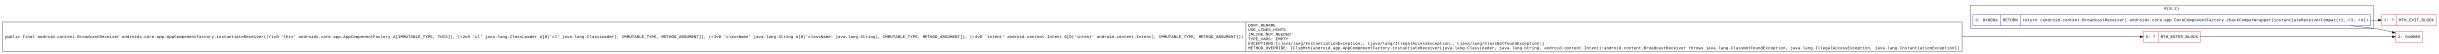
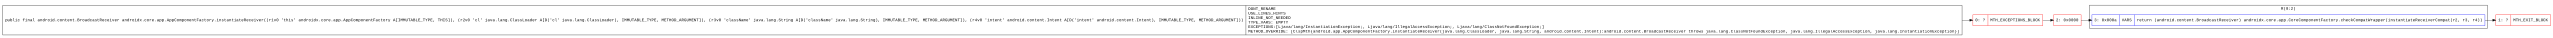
(2010, 20) -> (2127, 20)
(2376, 29) -> (2085, 20)
(2179, 37) -> (2015, 20)
